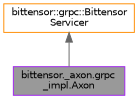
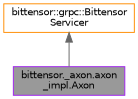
(69, 81) -> (69, 81)
